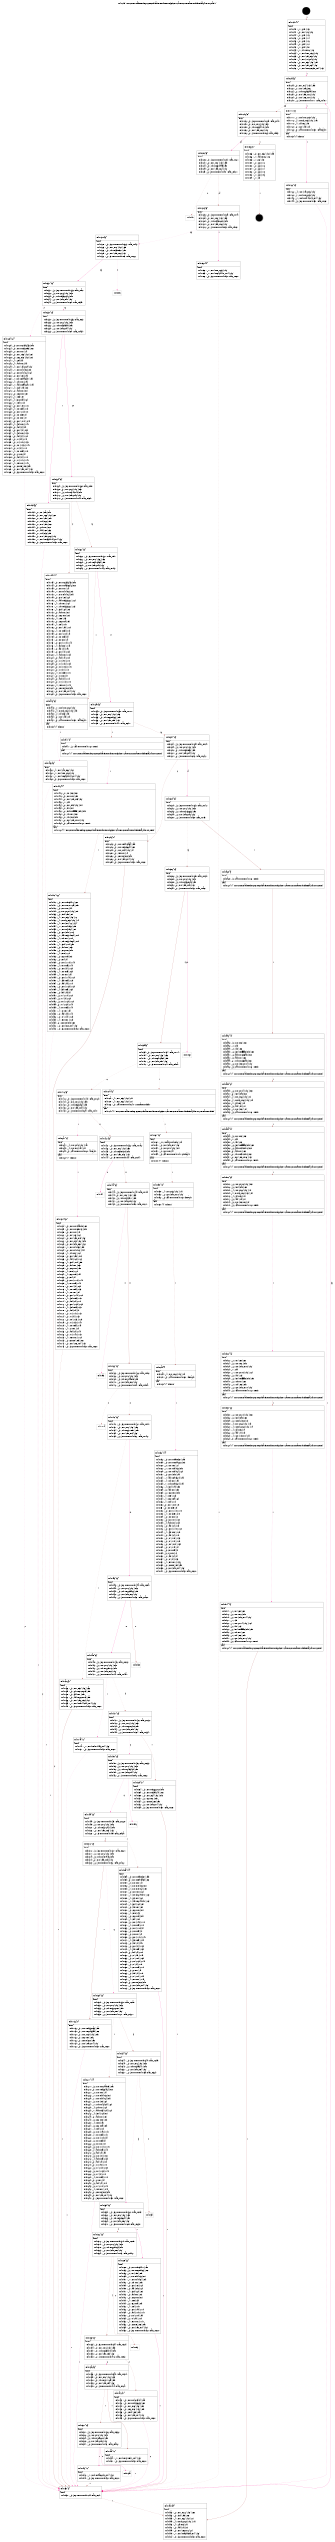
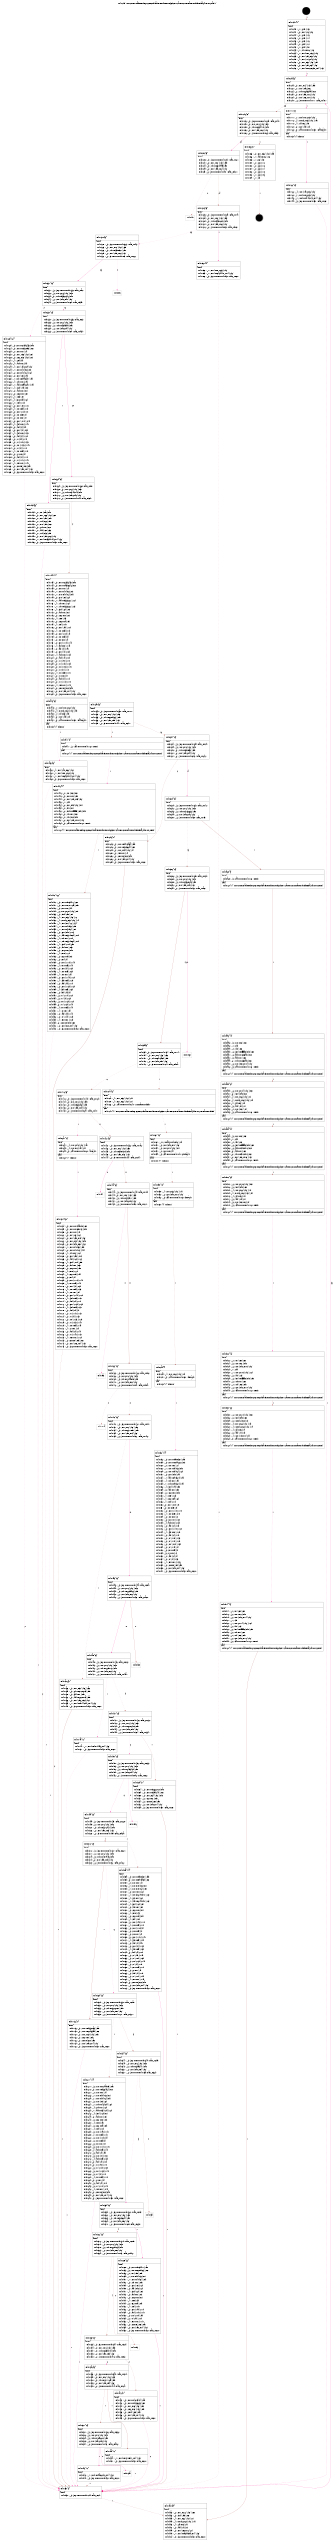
(96, 559) -> none
